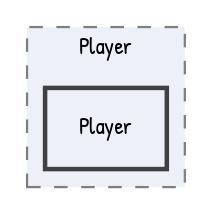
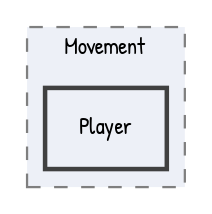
(106, 48) -> (106, 48)
